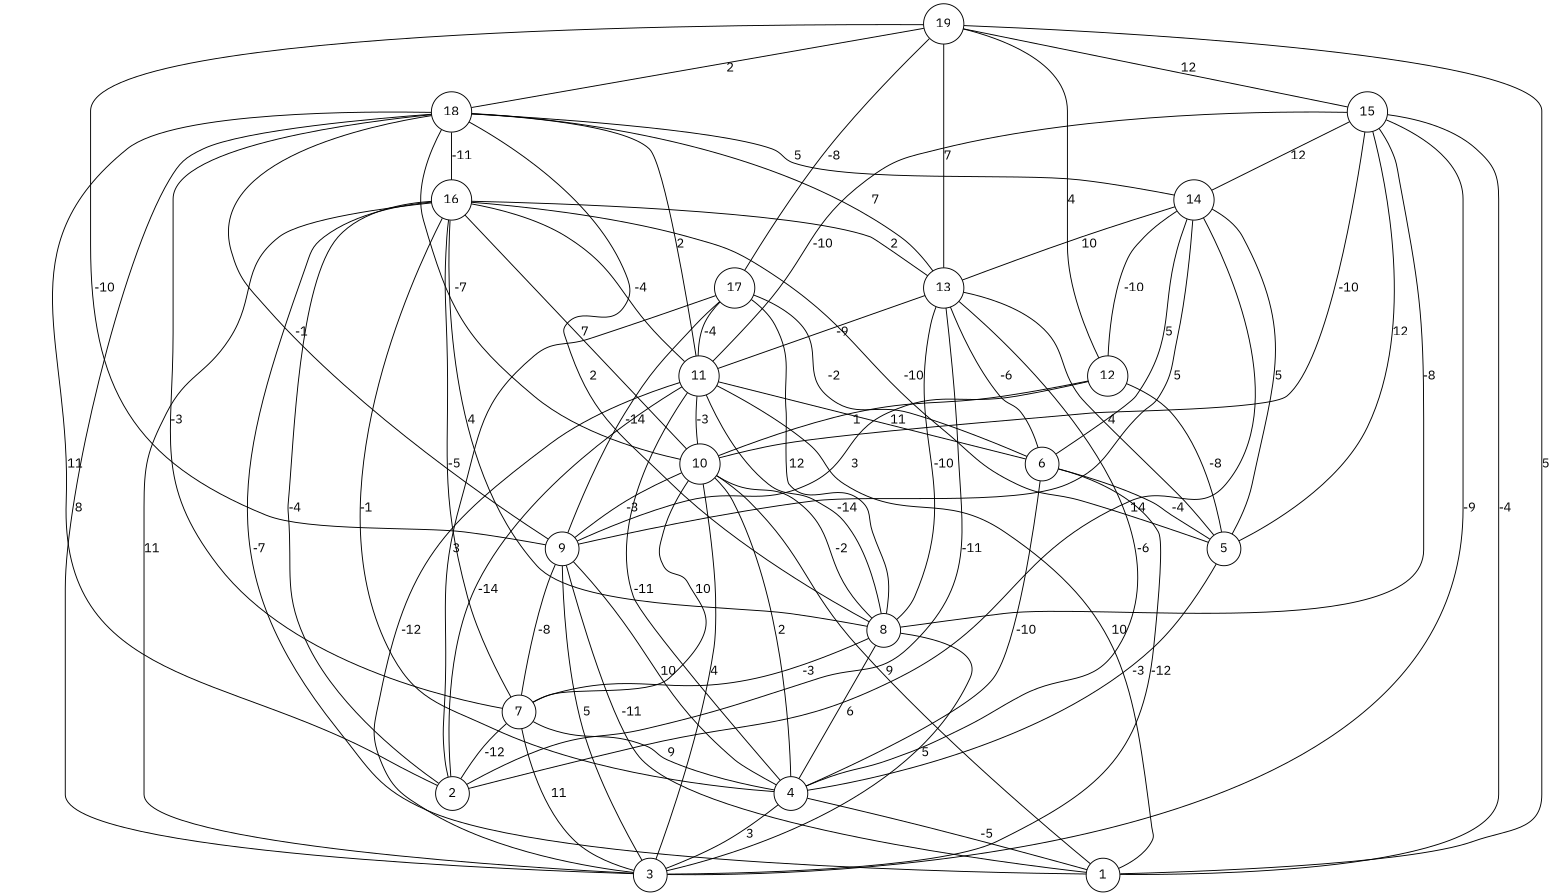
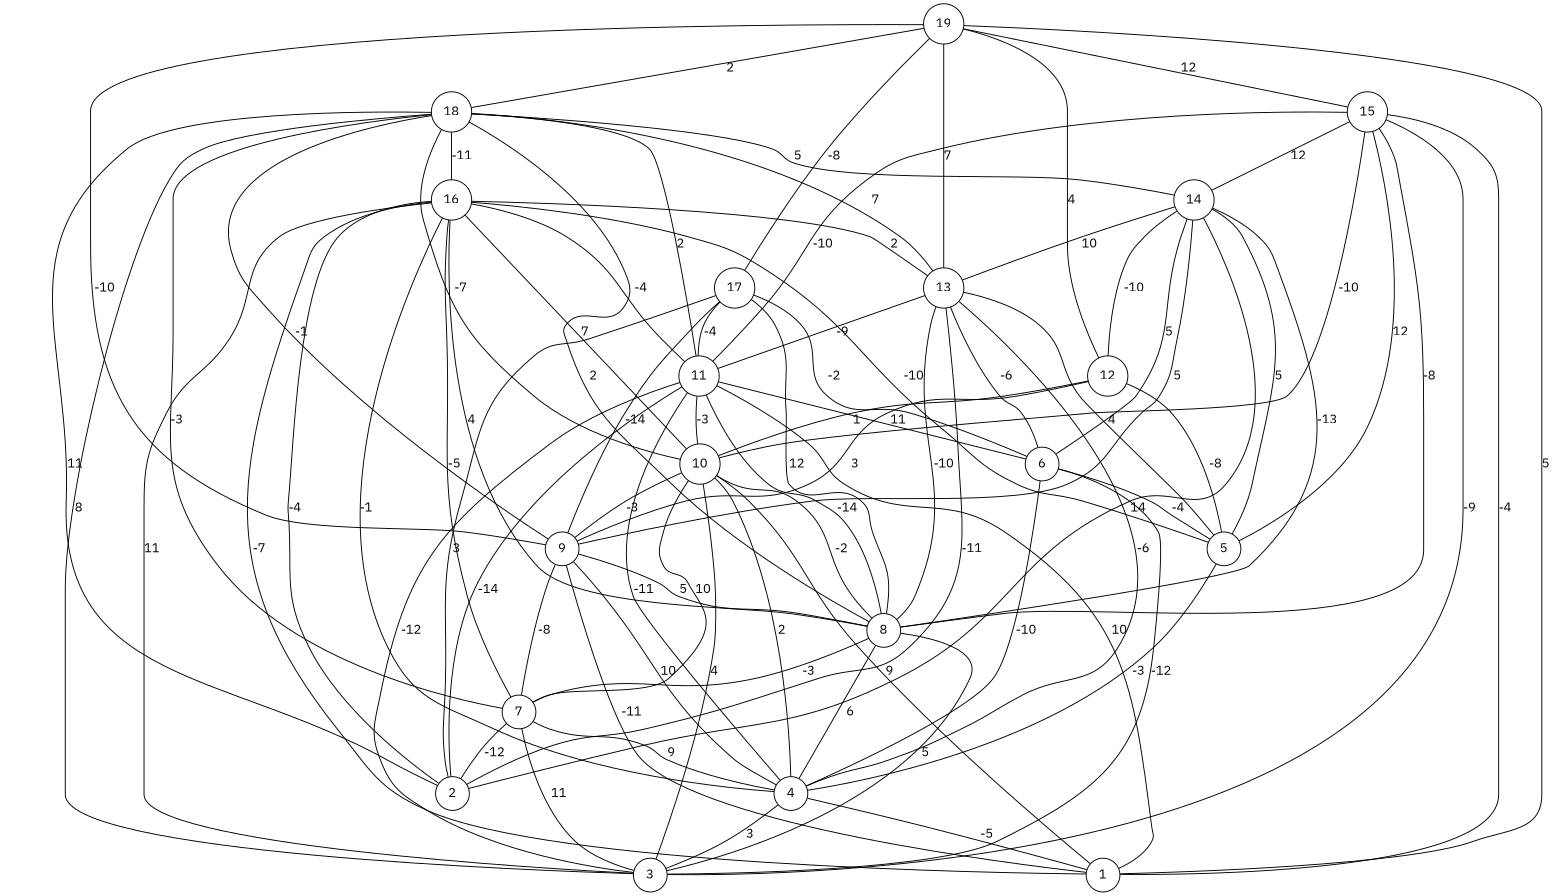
none -> (1270, 543)
(580, 719) -> (689, 600)
